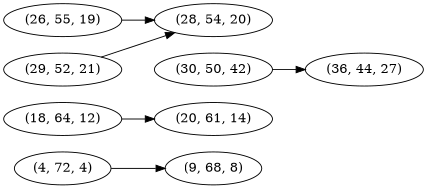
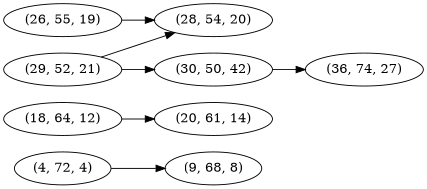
none -> (133, 70)
(364, 70) -> (364, 70)
